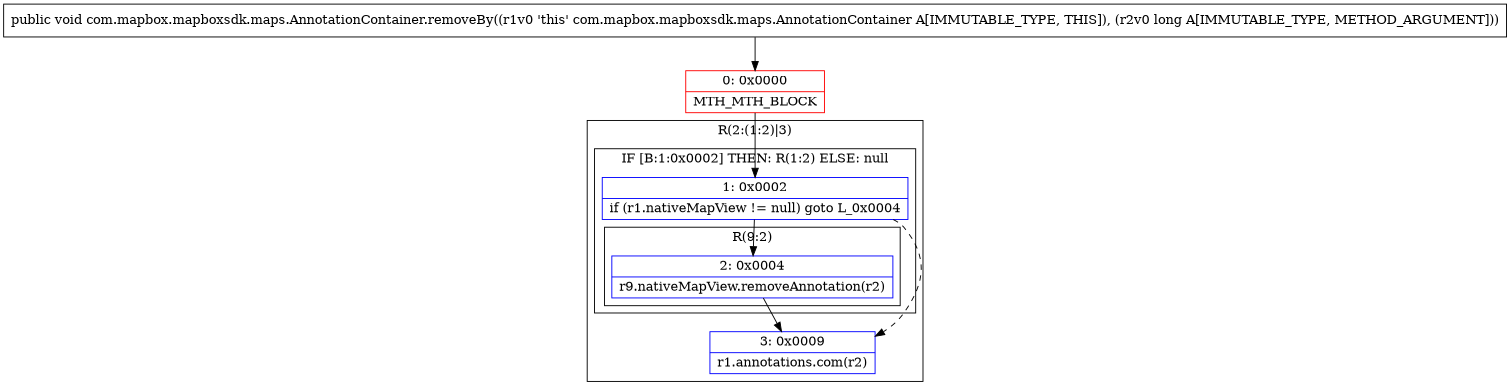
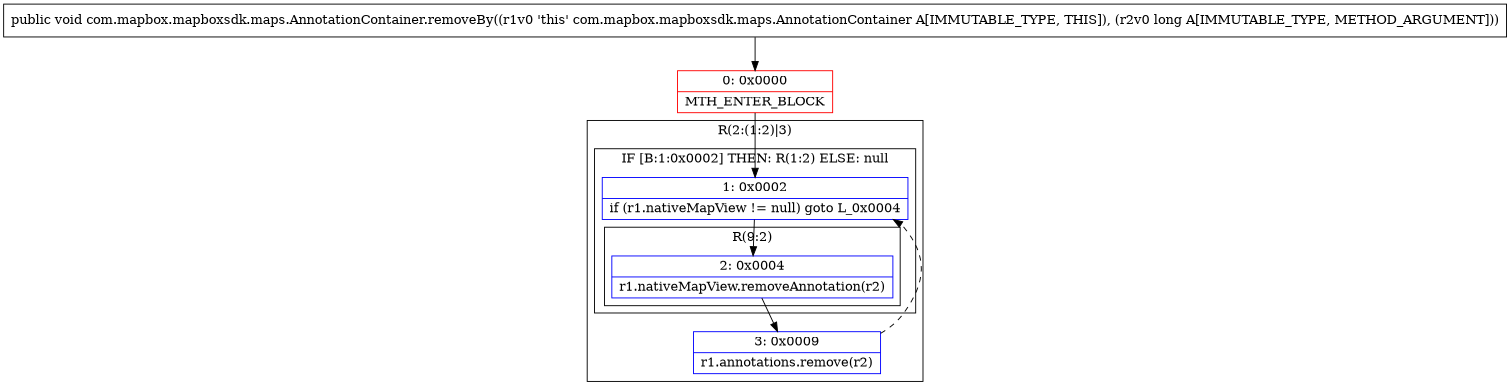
(755, 102) -> (755, 102)
(752, 287) -> (752, 287)
(909, 305) -> (910, 304)
(793, 363) -> (787, 363)
